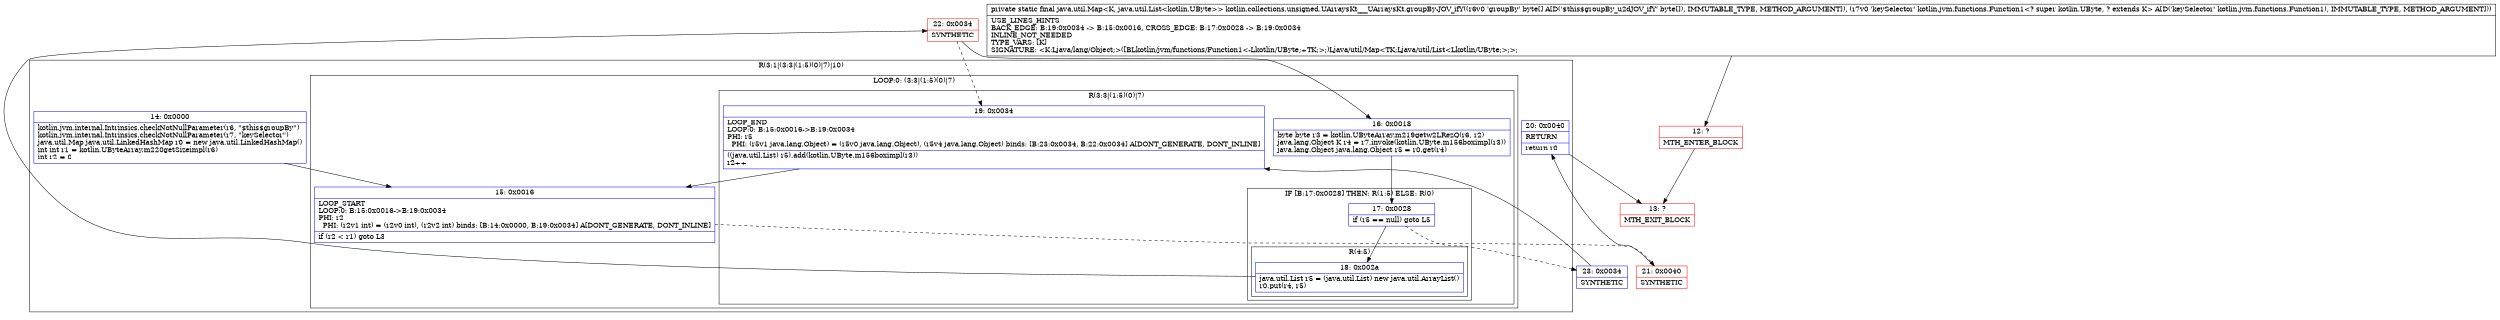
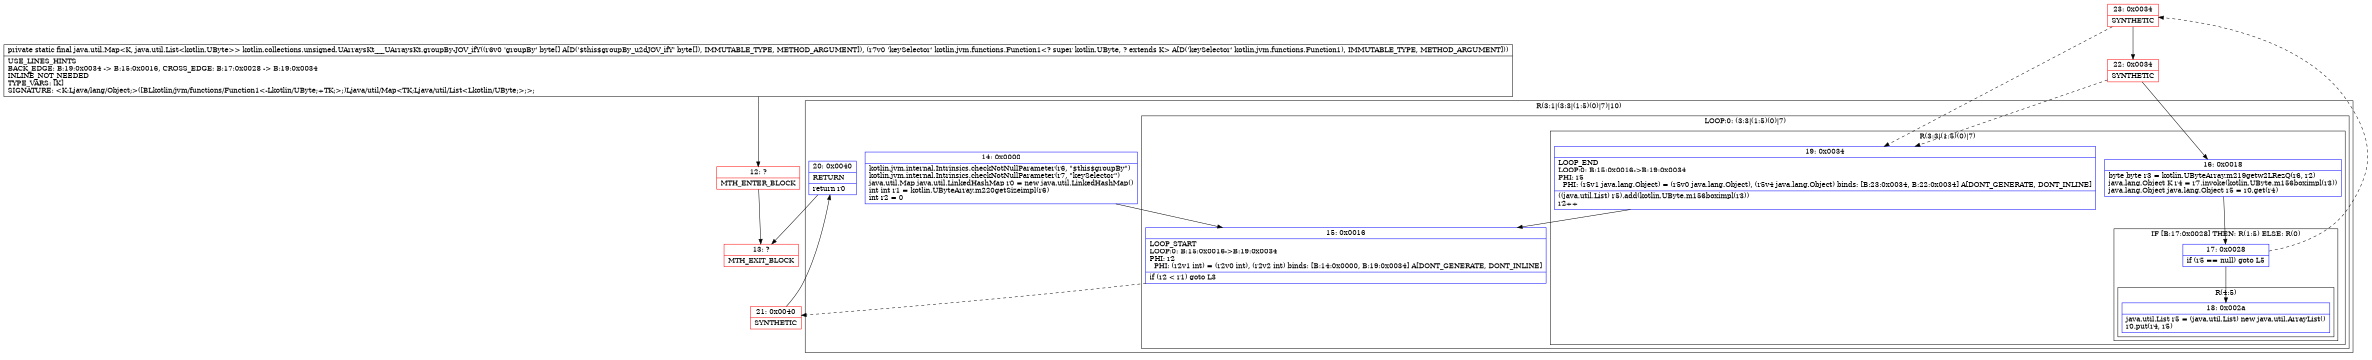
(1443, 177) -> (2000, 85)
(123, 233) -> (2133, 41)
(1602, 277) -> (2133, 15)
